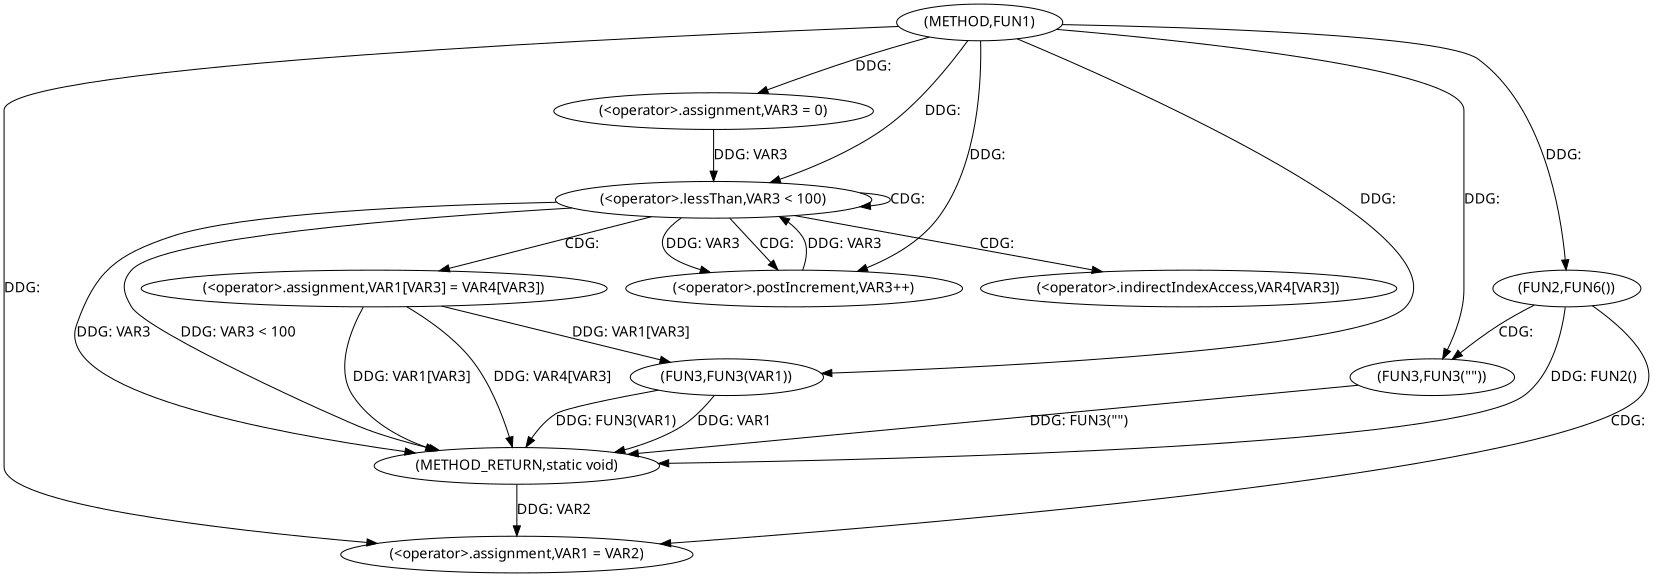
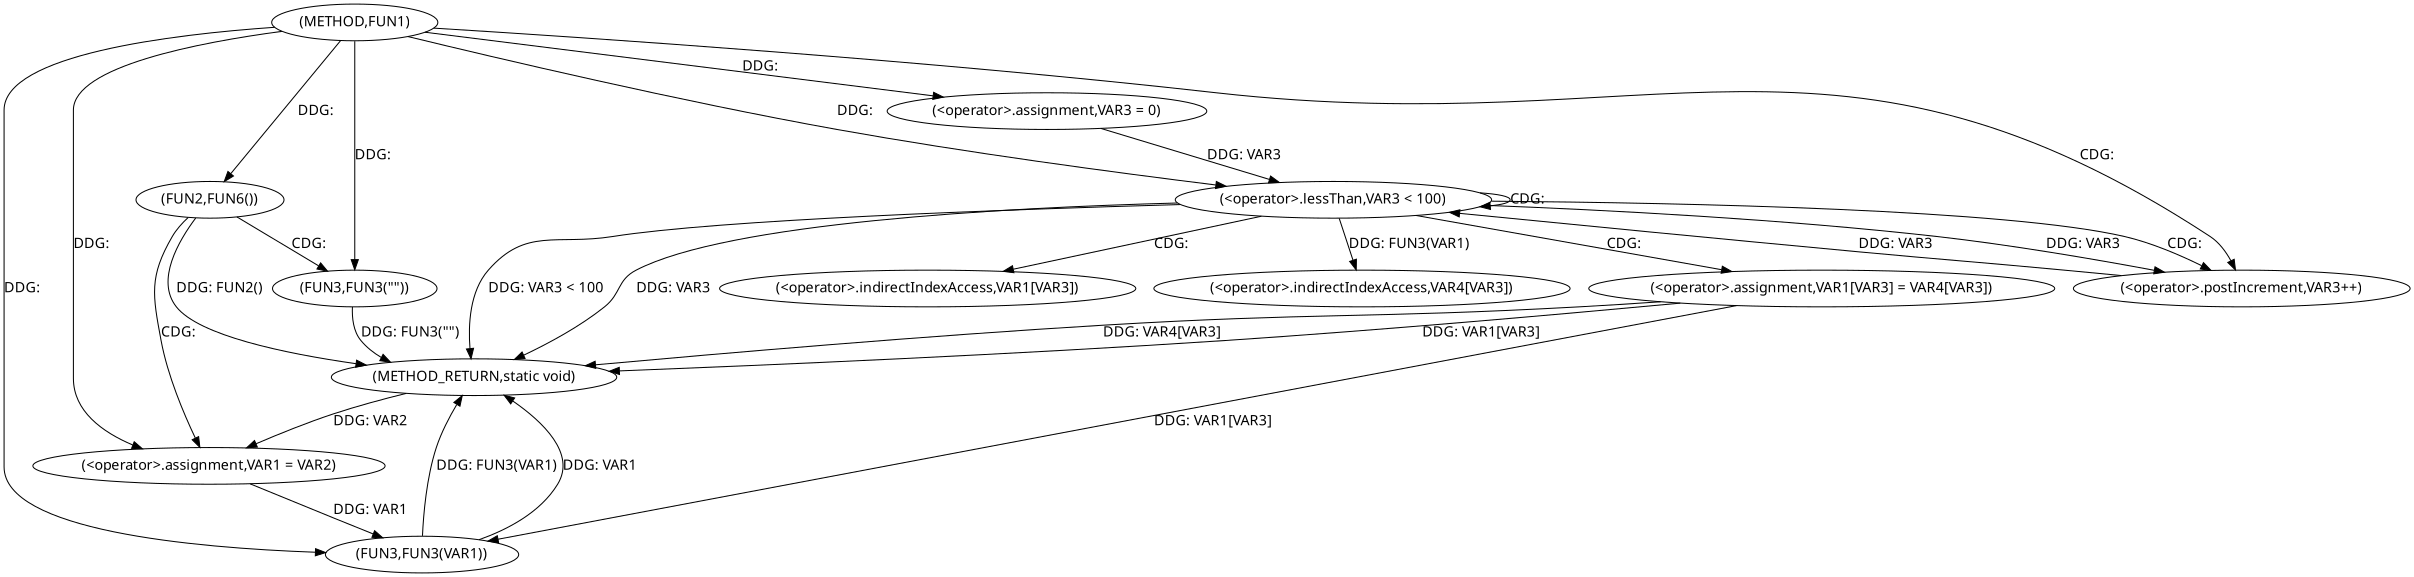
(990, 155) -> (2099, 155)
(999, 244) -> (1409, 244)
none -> (928, 289)
none -> (312, 509)
